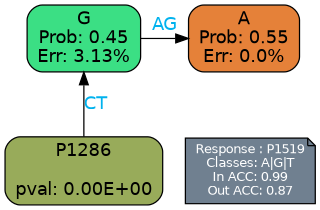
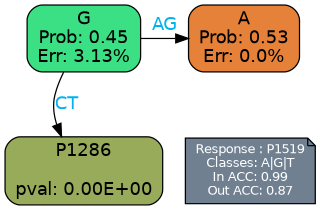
(244, 38) -> (244, 38)
(84, 111) -> (54, 98)
